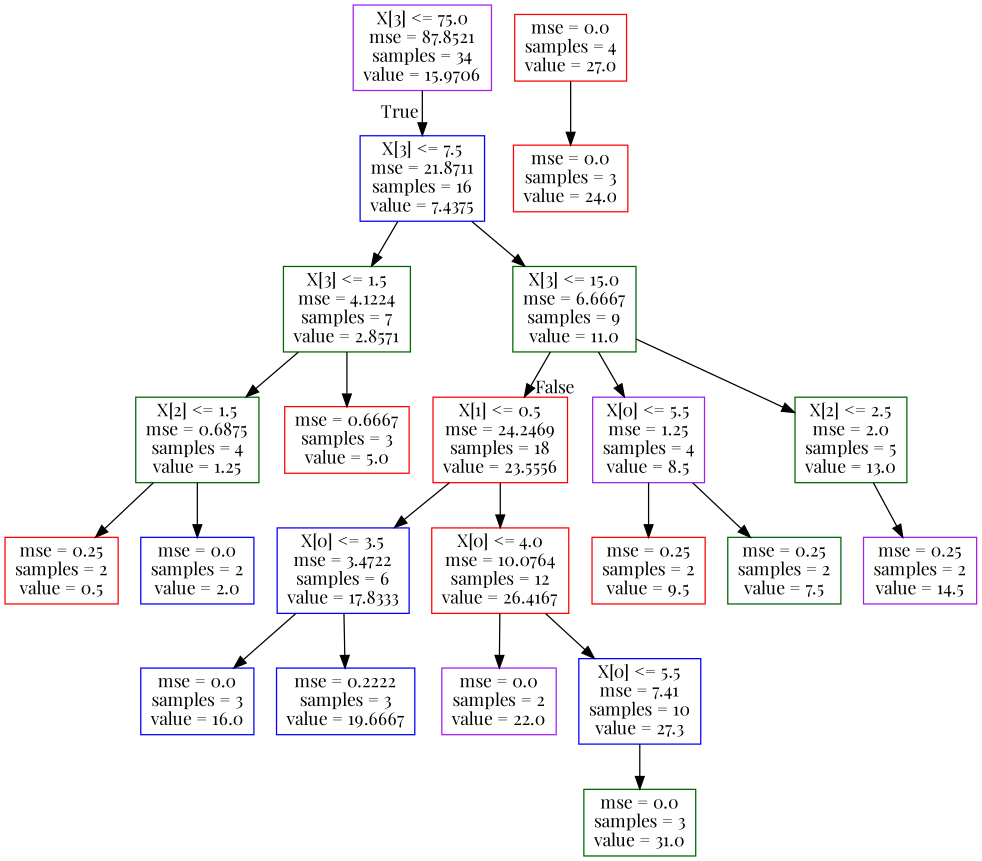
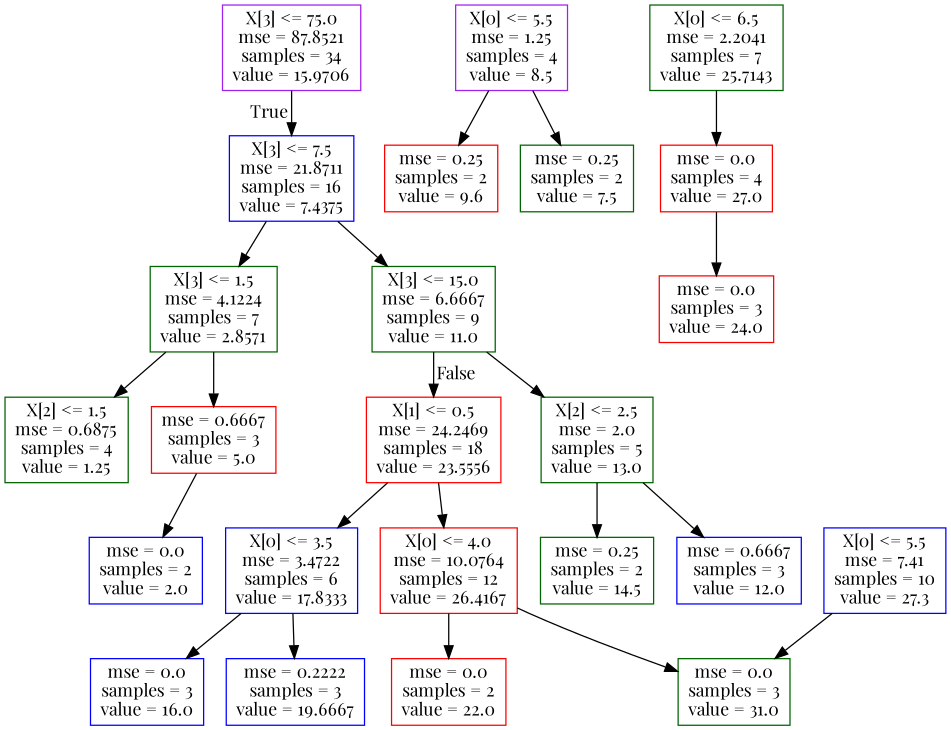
none -> (716, 48)
(608, 369) -> none
(197, 504) -> (183, 500)
(62, 571) -> none
(649, 571) -> (441, 178)
none -> (739, 571)
(920, 571) -> (597, 571)
(565, 632) -> (591, 639)
(499, 701) -> (449, 692)
